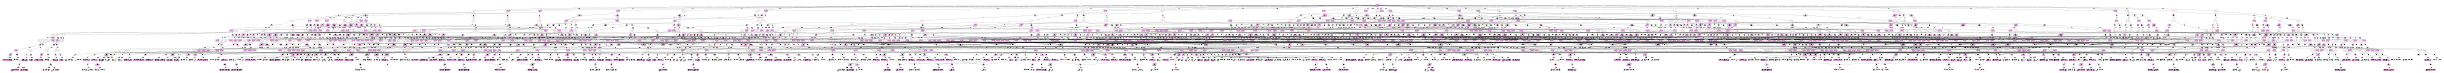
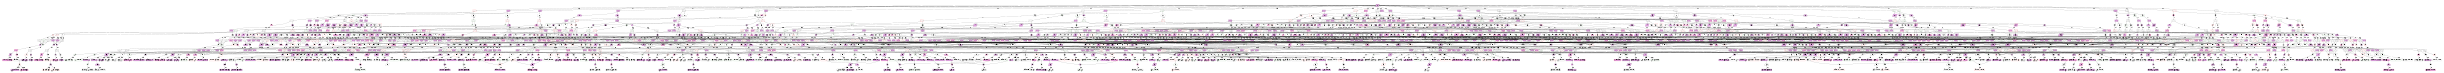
none -> (2419, 60)
(1432, 70) -> none
